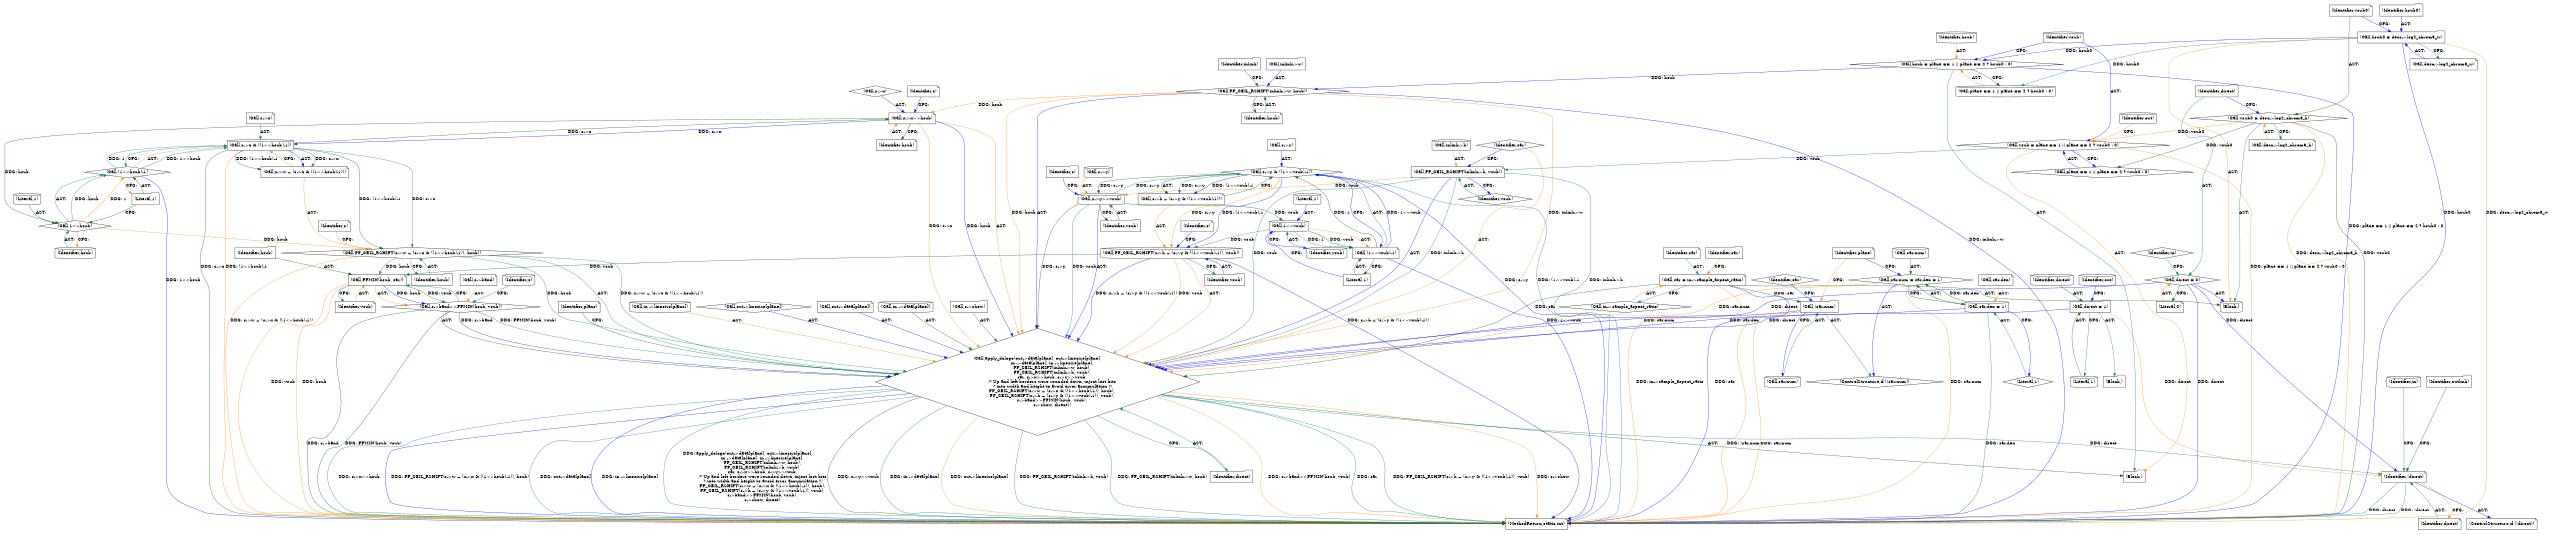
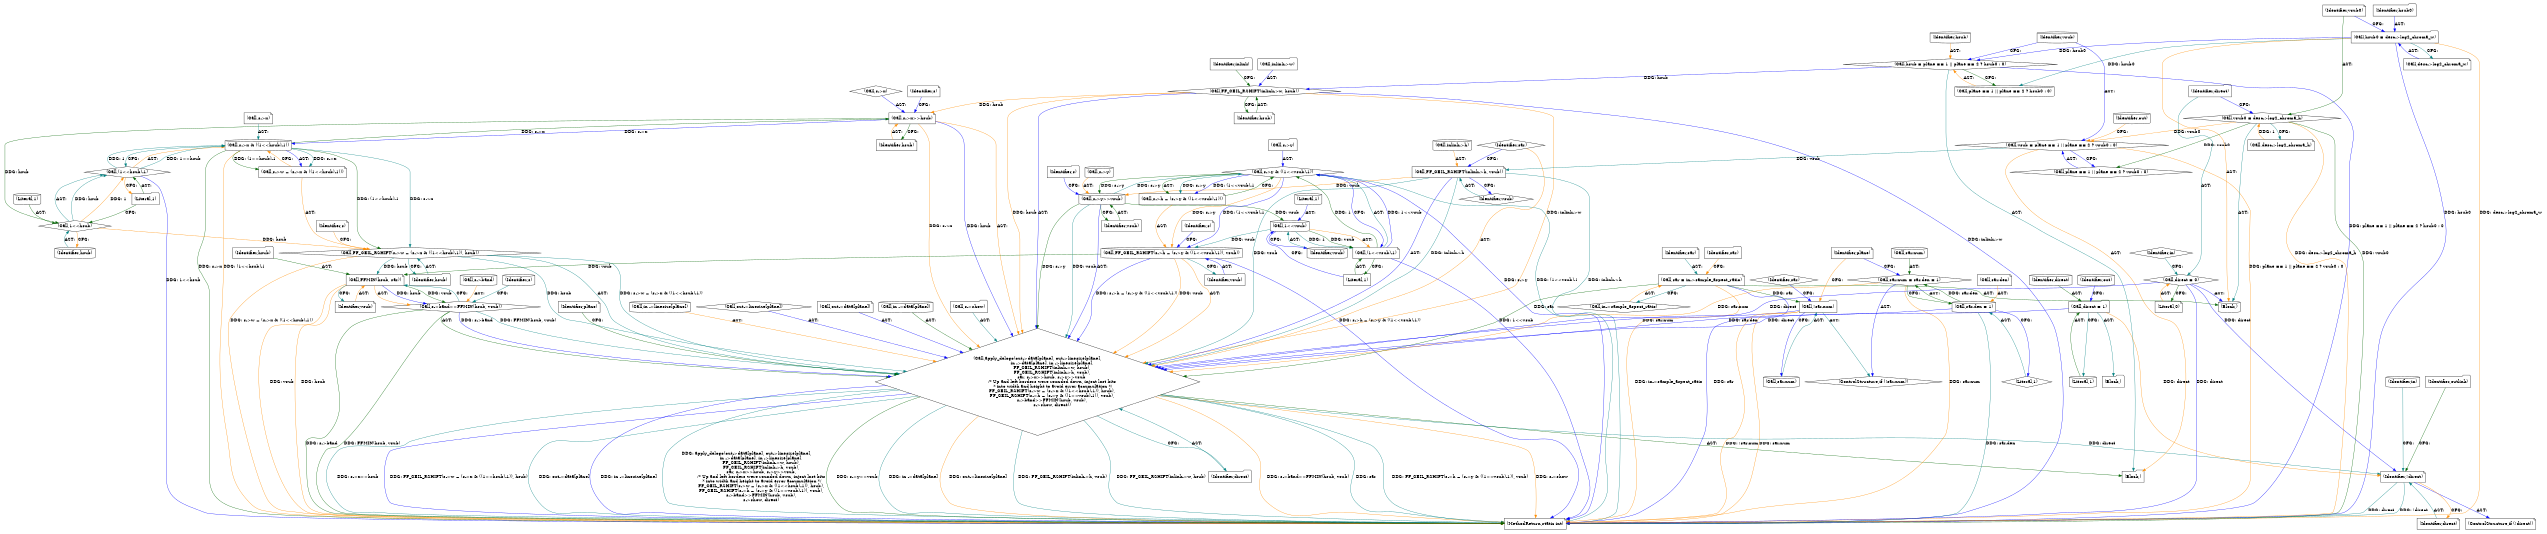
(2270, 132) -> (2267, 132)
(479, 280) -> (479, 280)
